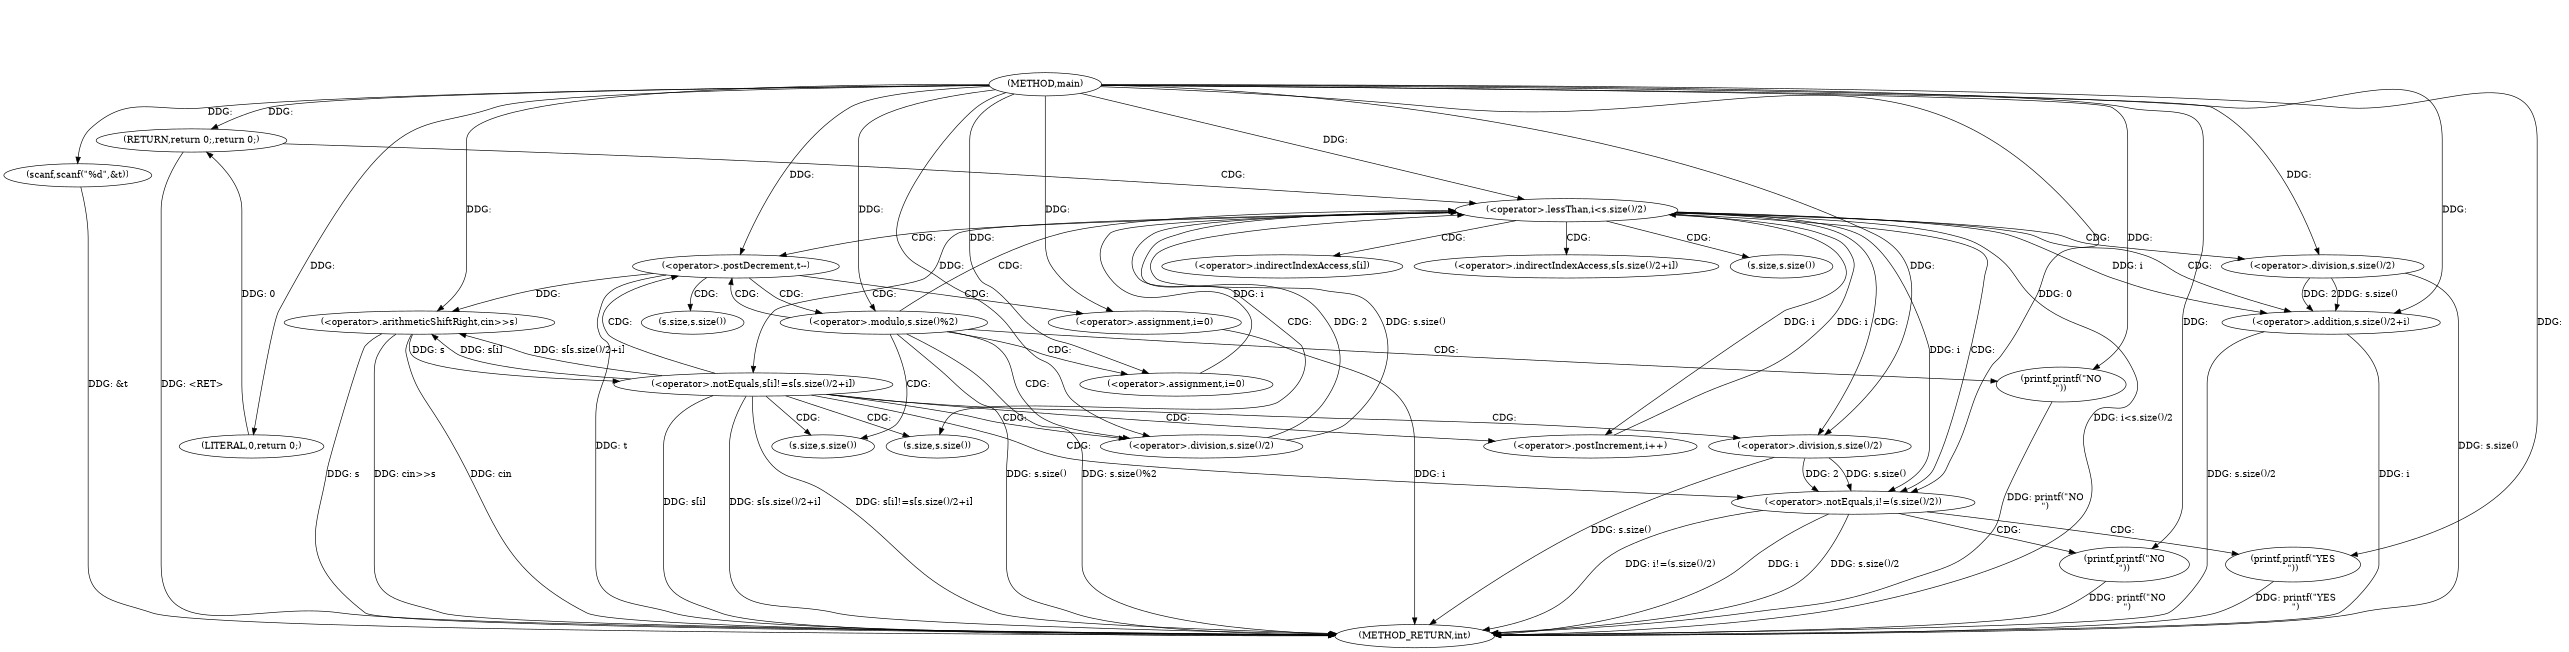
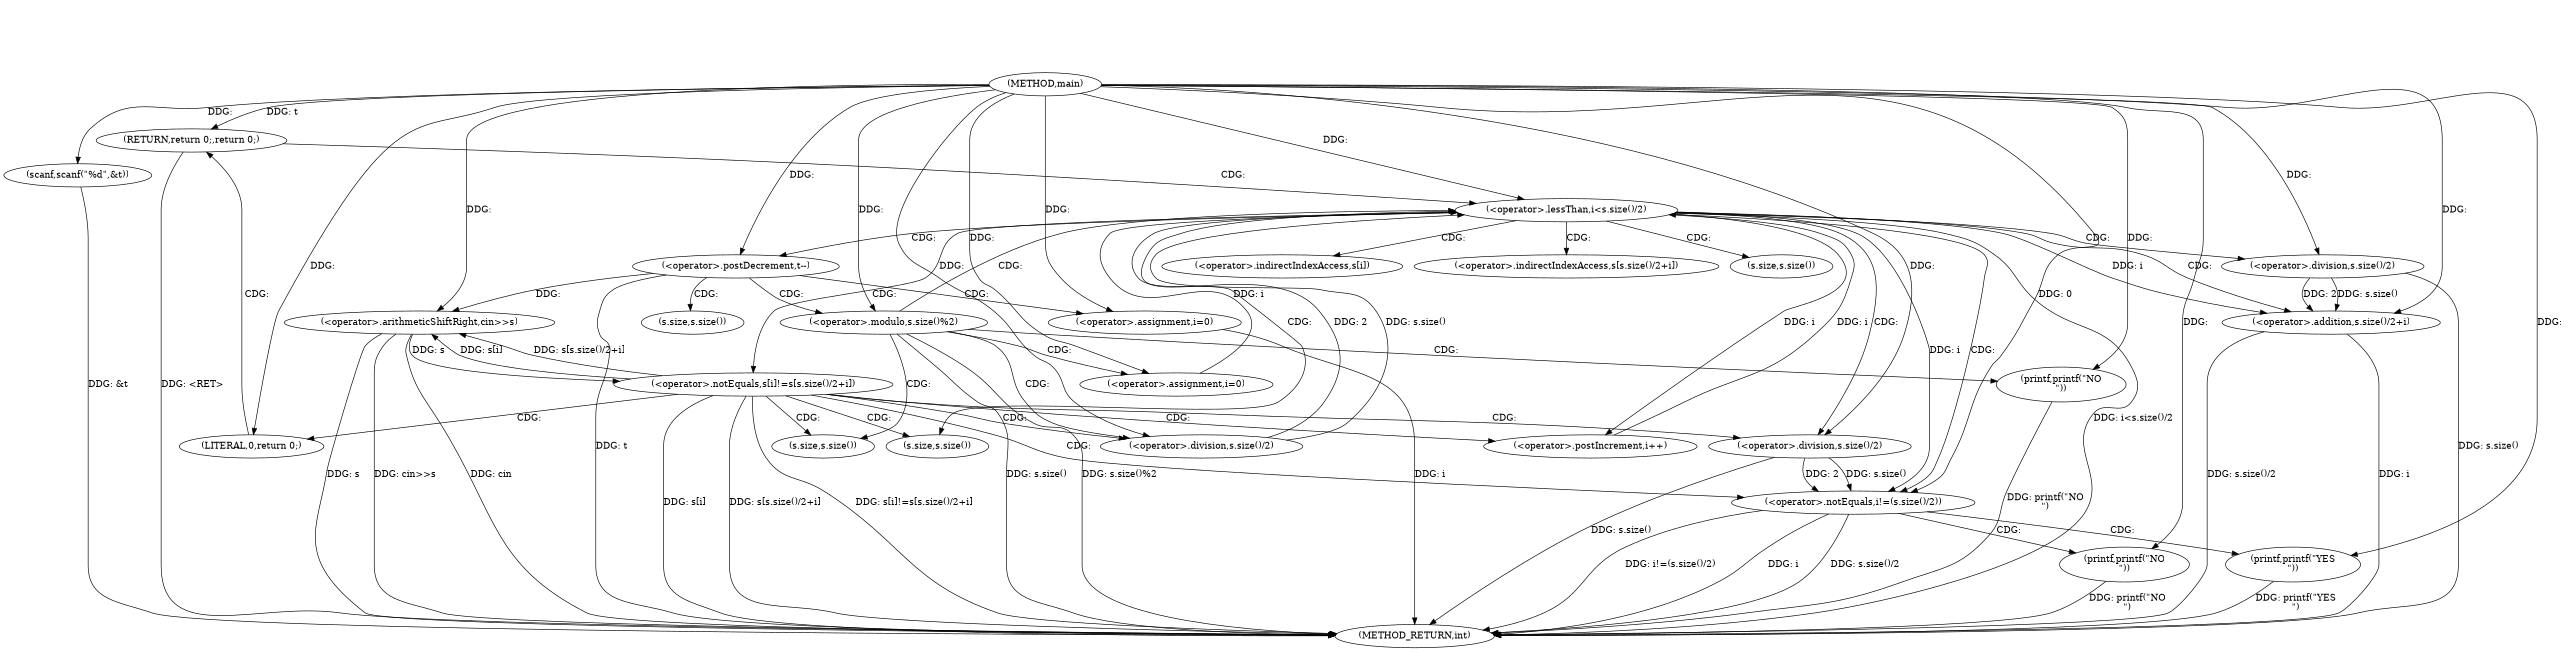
(282, 112) -> (282, 112)
(259, 295) -> (259, 295)
(754, 310) -> none
(613, 338) -> (496, 416)
